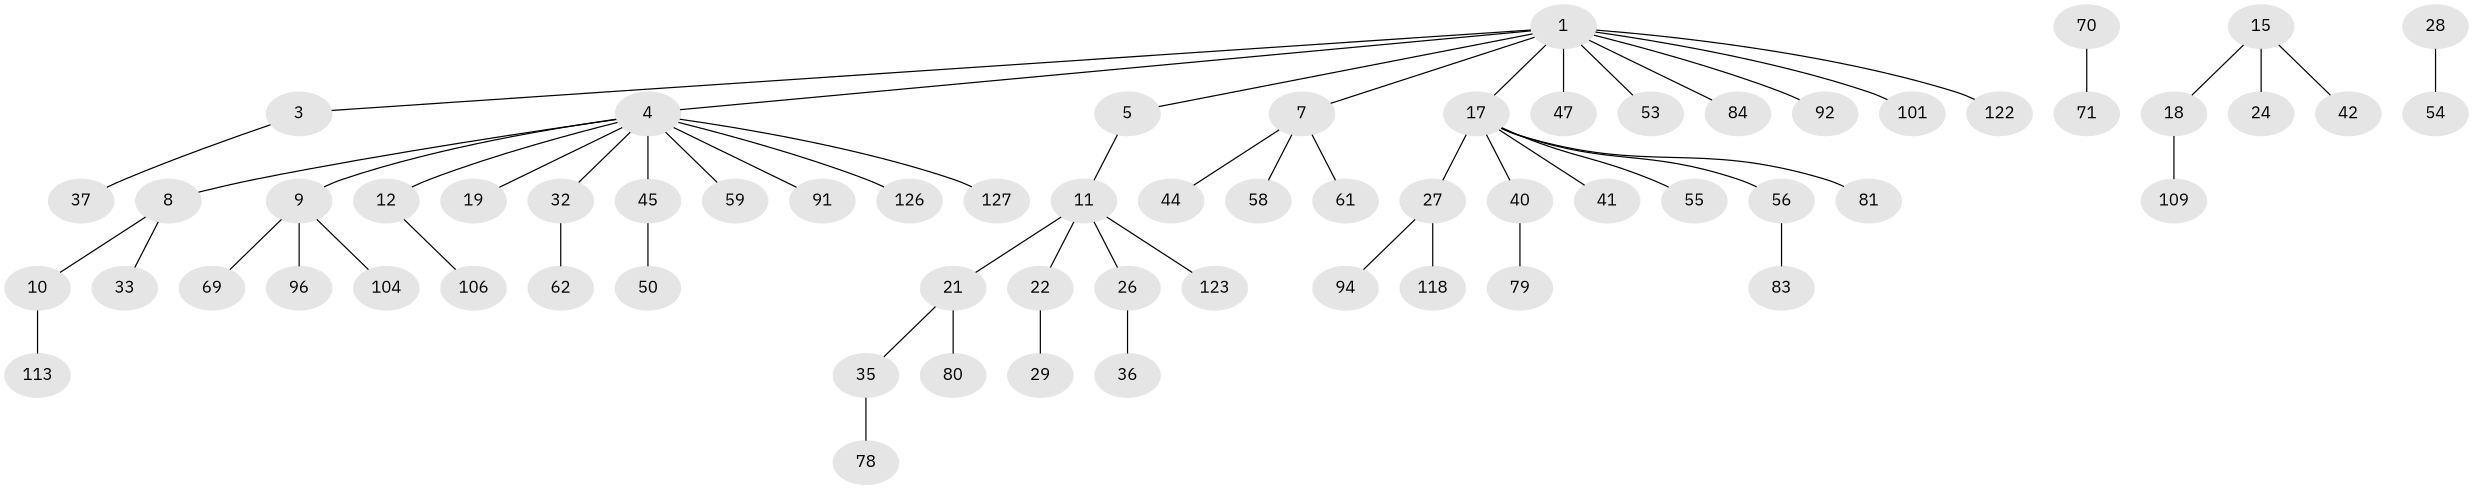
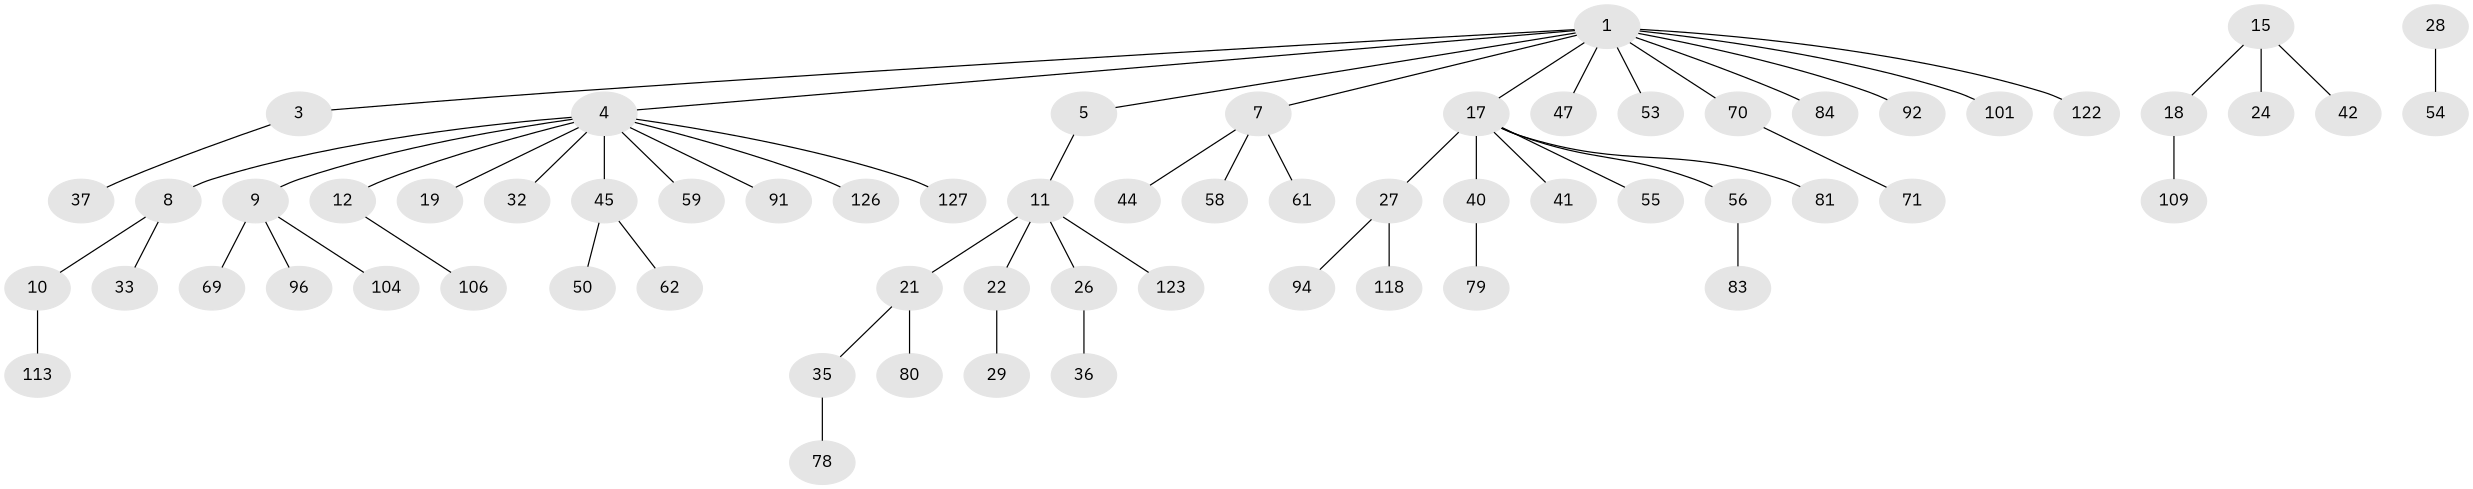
none -> (1673, 70)
(561, 245) -> (637, 245)
